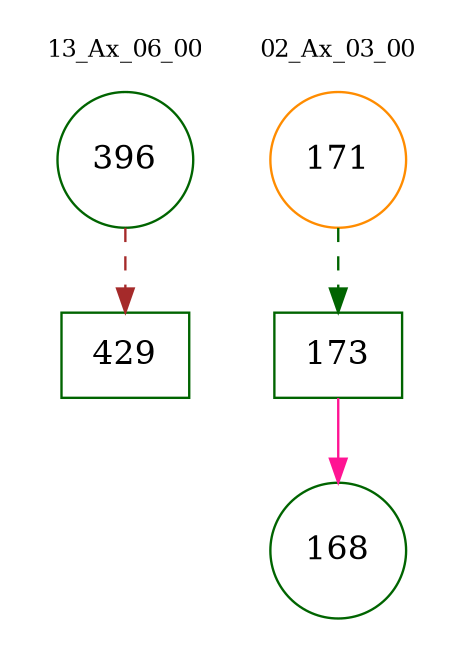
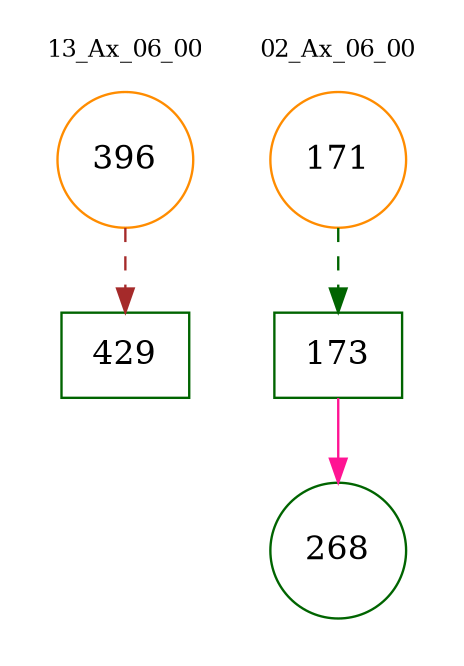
(338, 51) -> (338, 51)
(125, 160) -> (125, 160)
(338, 551) -> (338, 551)
